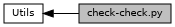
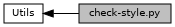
(125, 14) -> (125, 14)
